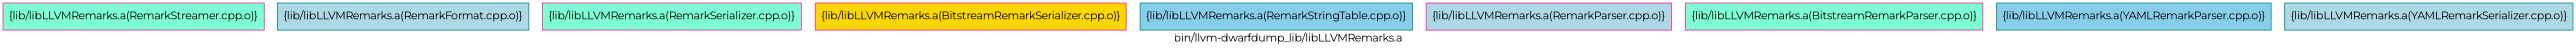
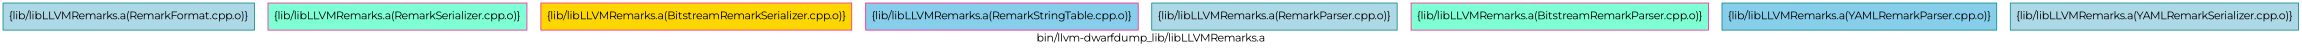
(134, 17) -> none
(1276, 17) -> (1002, 17)
(1549, 17) -> (1274, 17)
